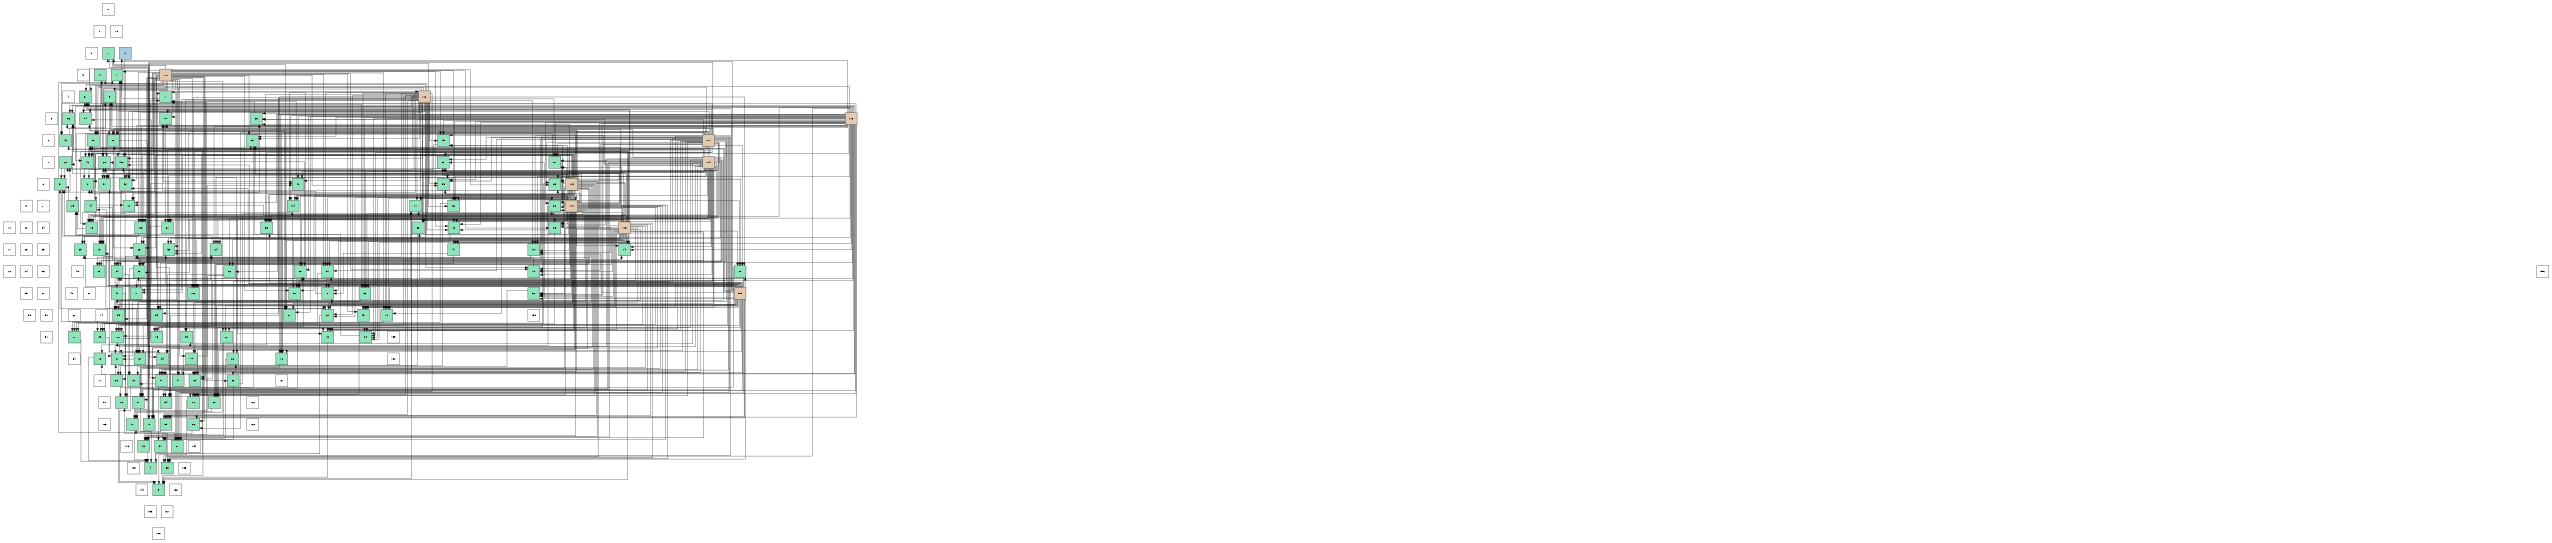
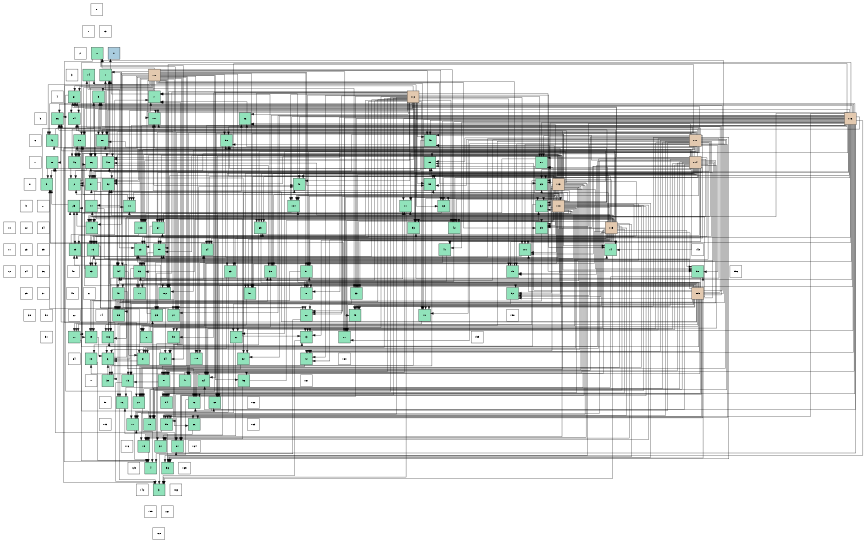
(177, 108) -> (378, 245)
none -> (698, 250)
(561, 287) -> (566, 307)
